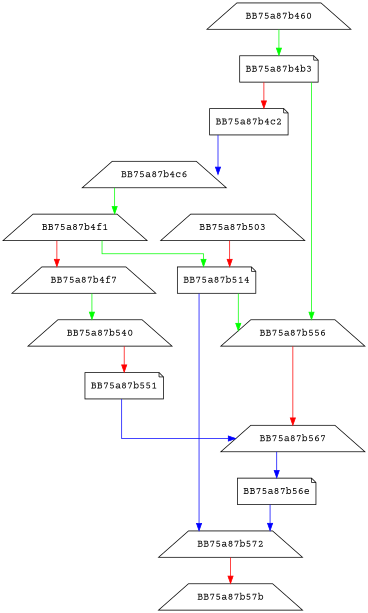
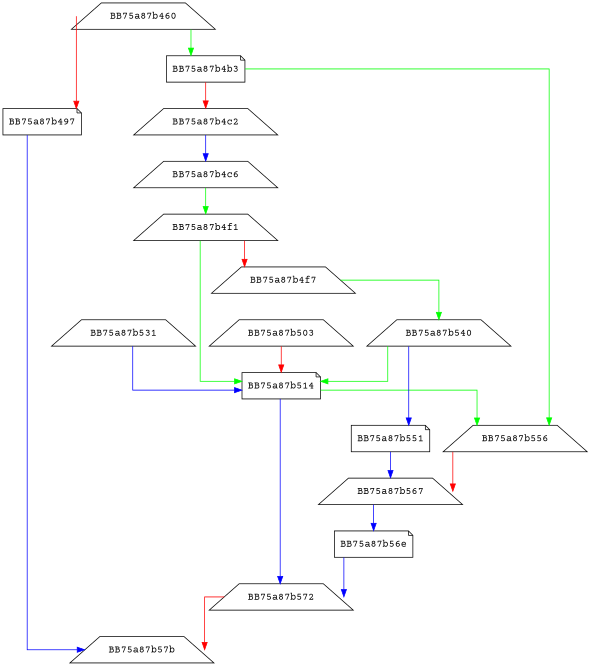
none -> (42, 122)
(249, 122) -> (206, 122)
none -> (124, 333)
(124, 356) -> (409, 382)
none -> (375, 381)
